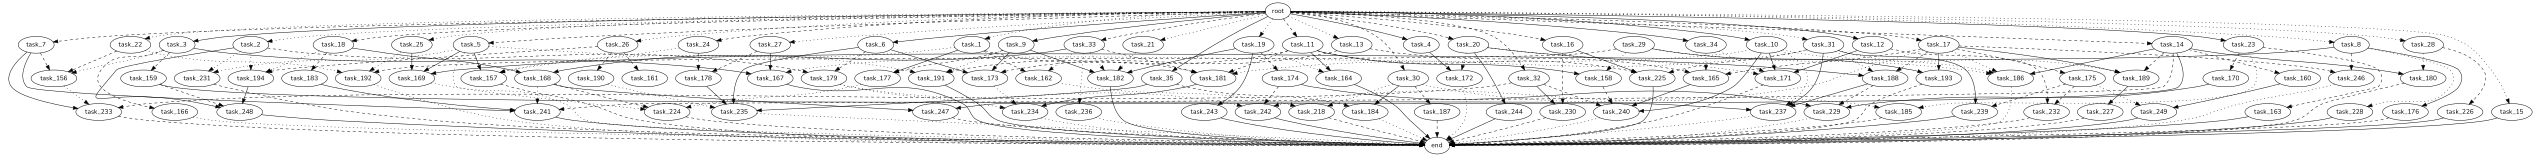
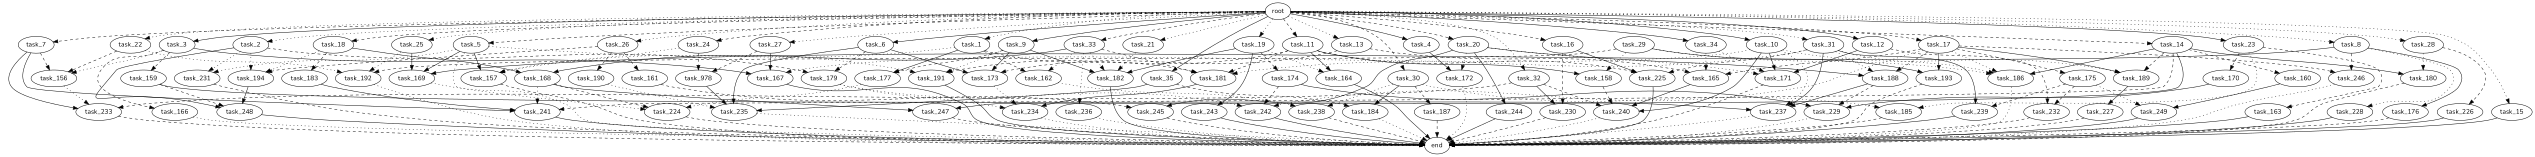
(1414, 20) -> (1414, 20)
(698, 78) -> (698, 78)
none -> (1151, 112)
(1312, 112) -> (1312, 112)
